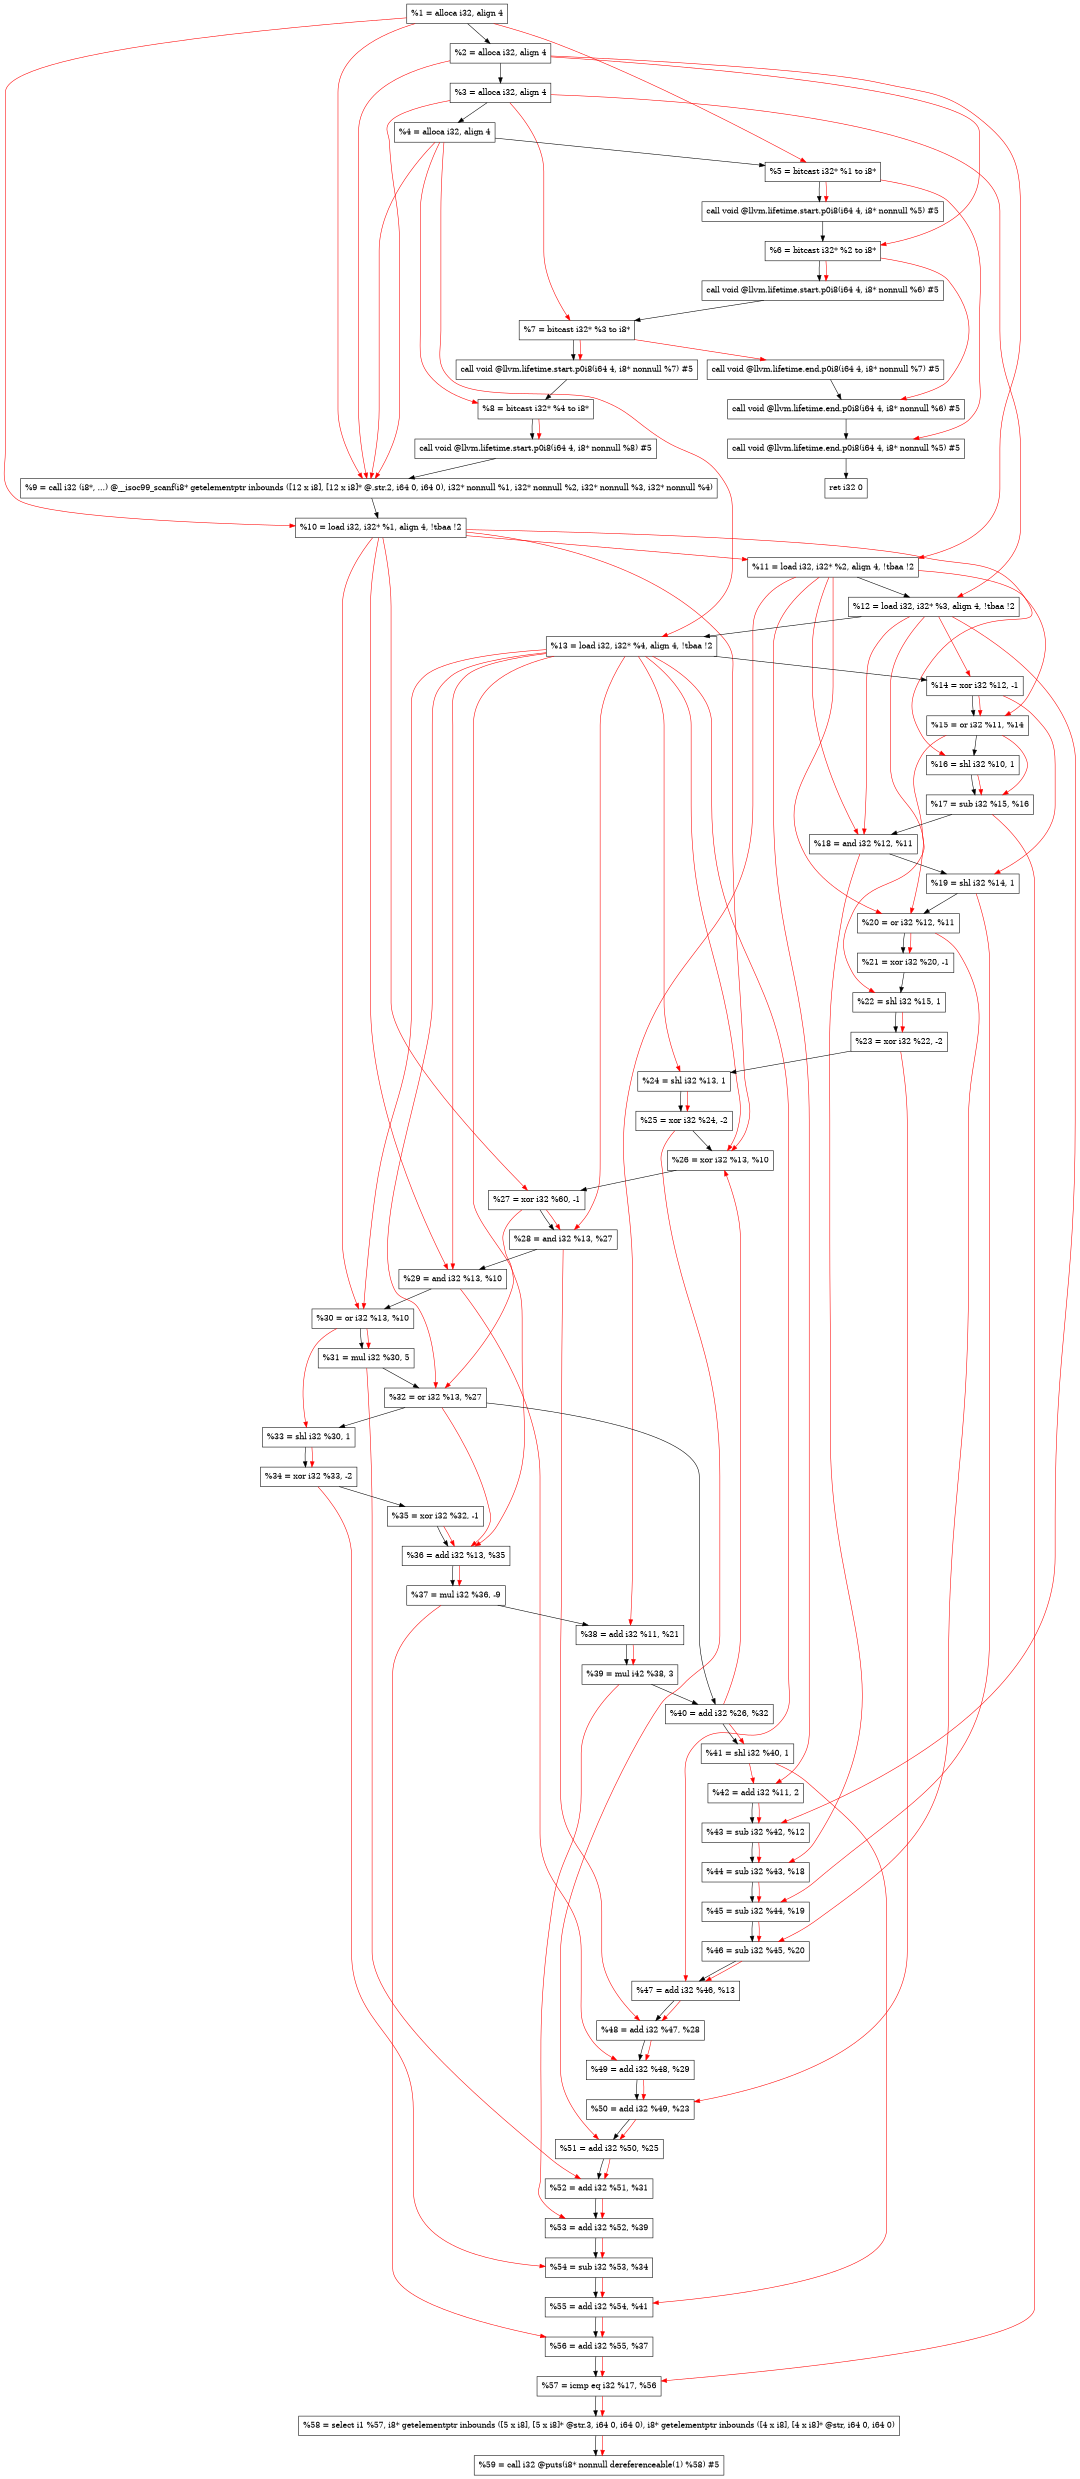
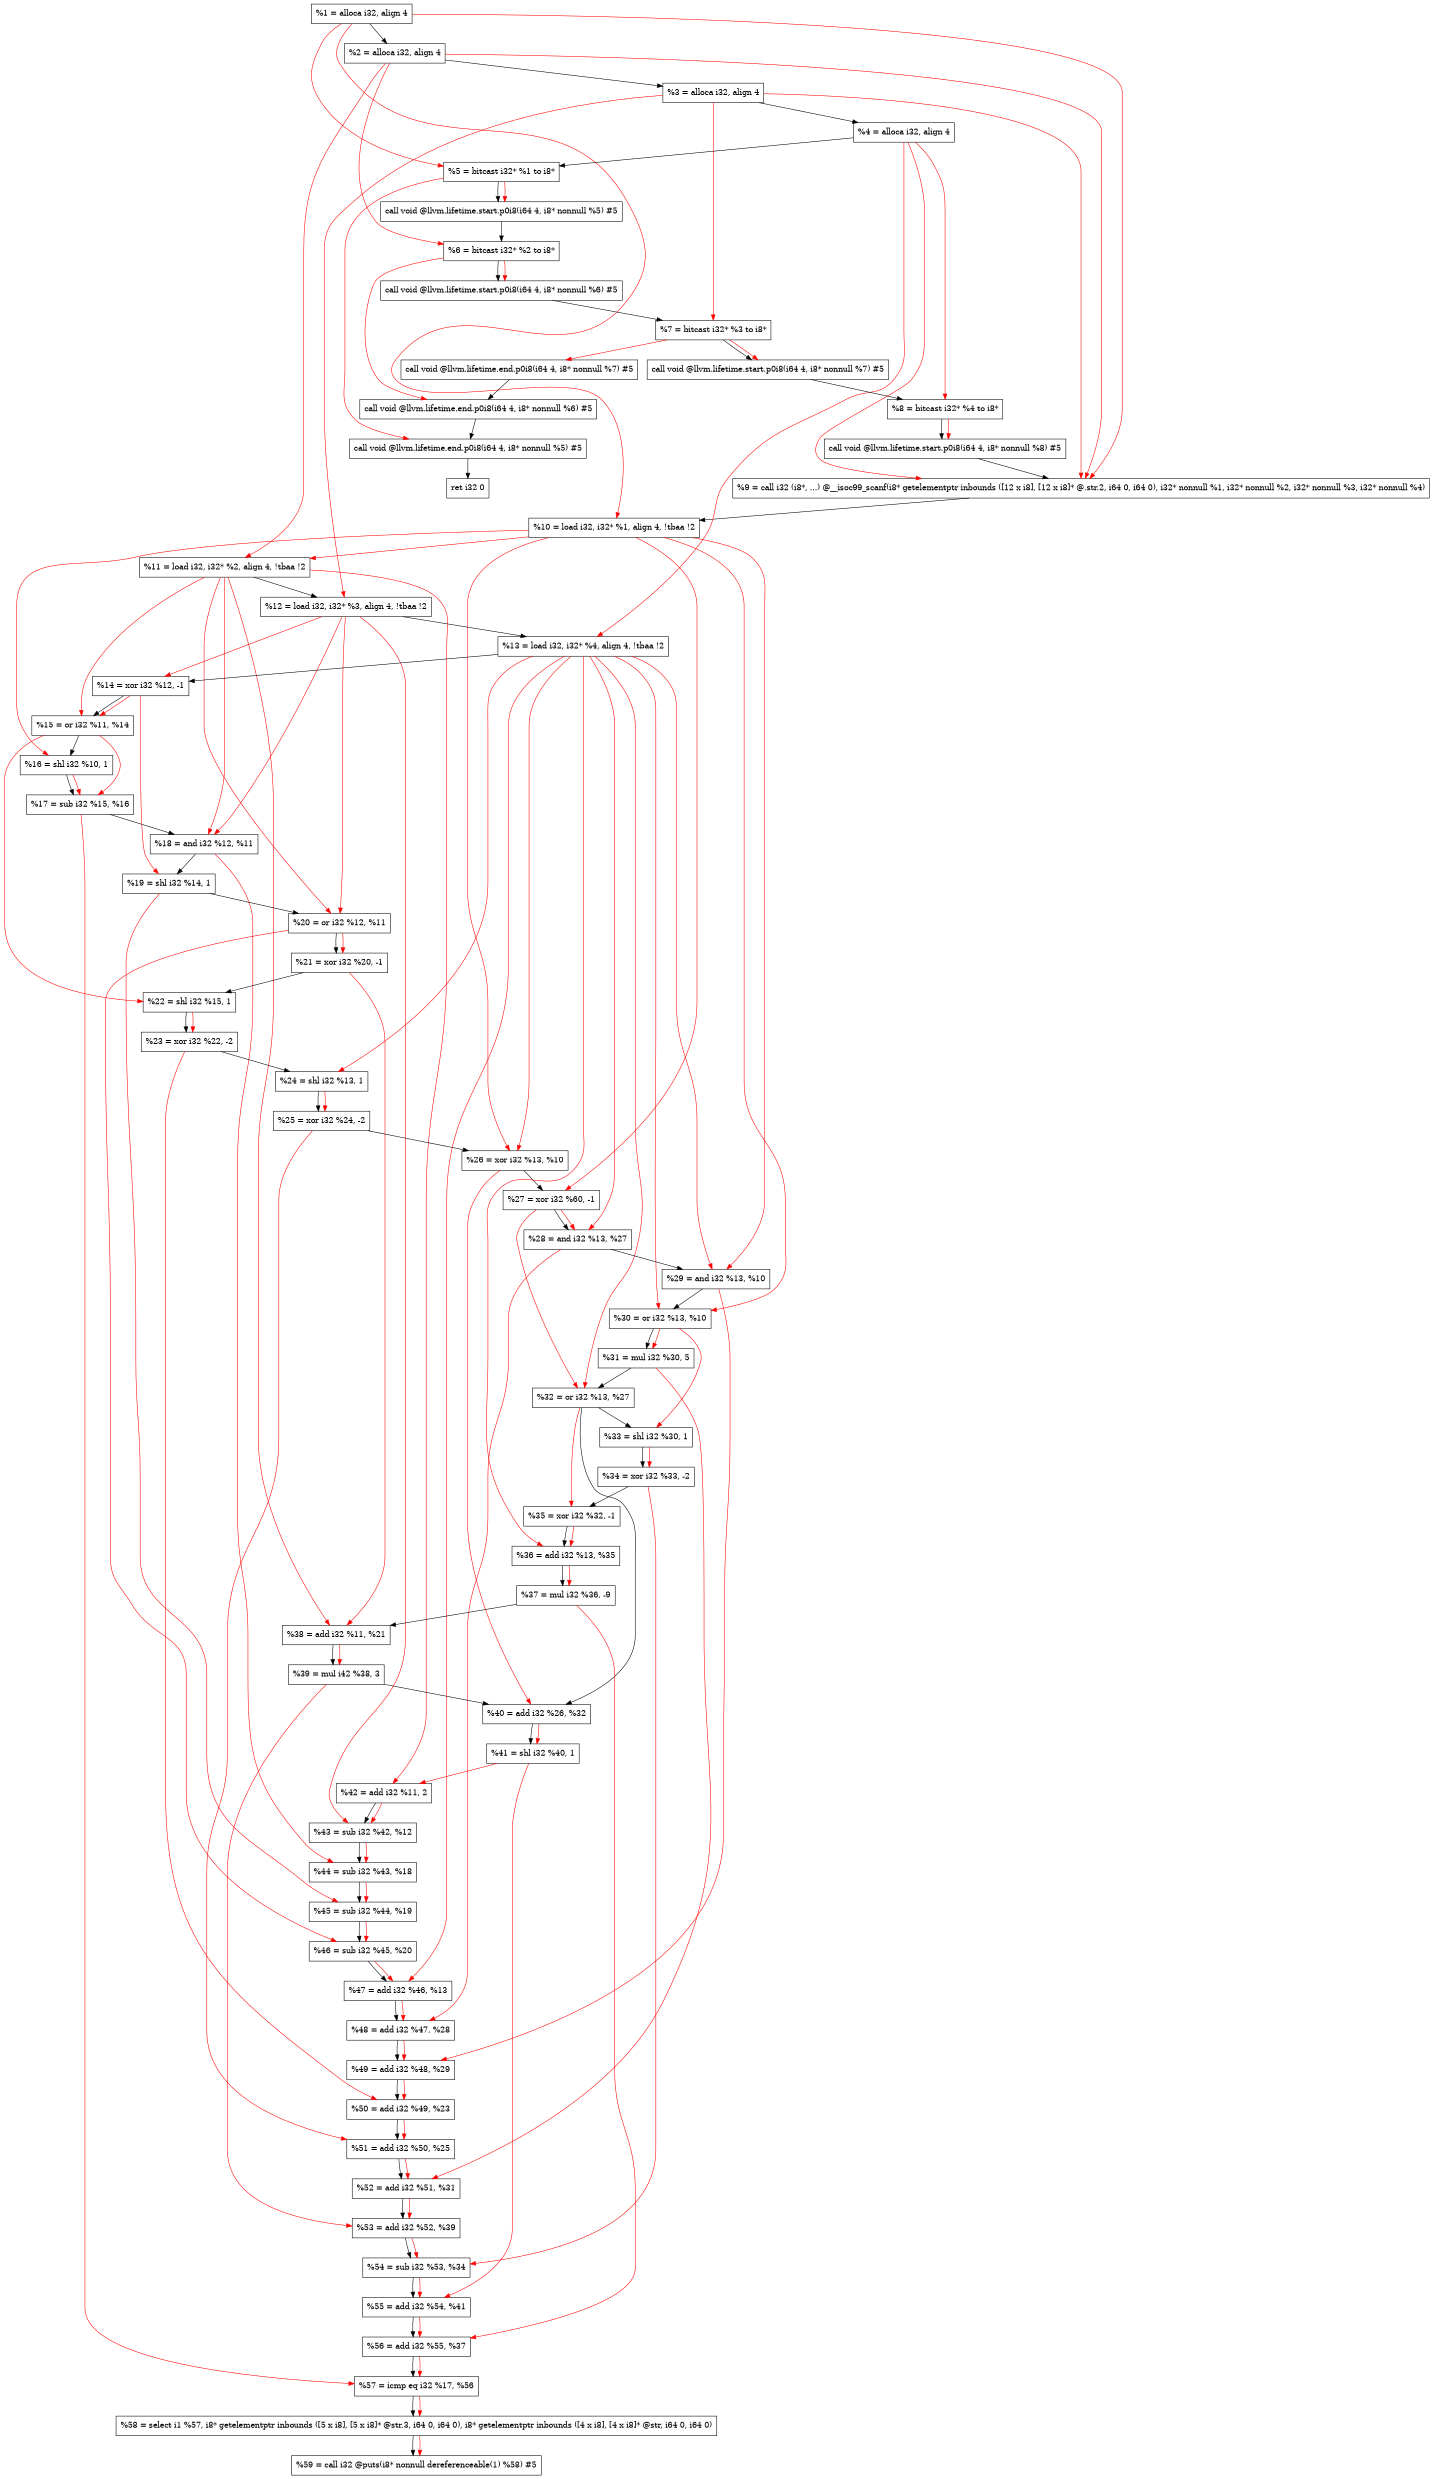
none -> (385, 1297)
(740, 1440) -> (467, 1435)
(478, 1474) -> (572, 1454)
